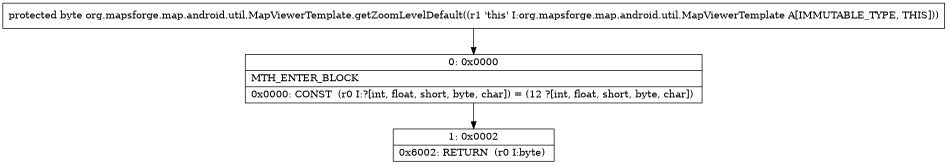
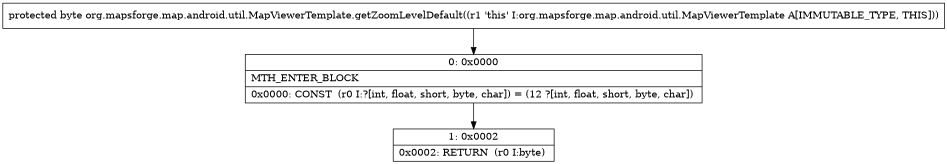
(474, 153) -> (474, 153)
